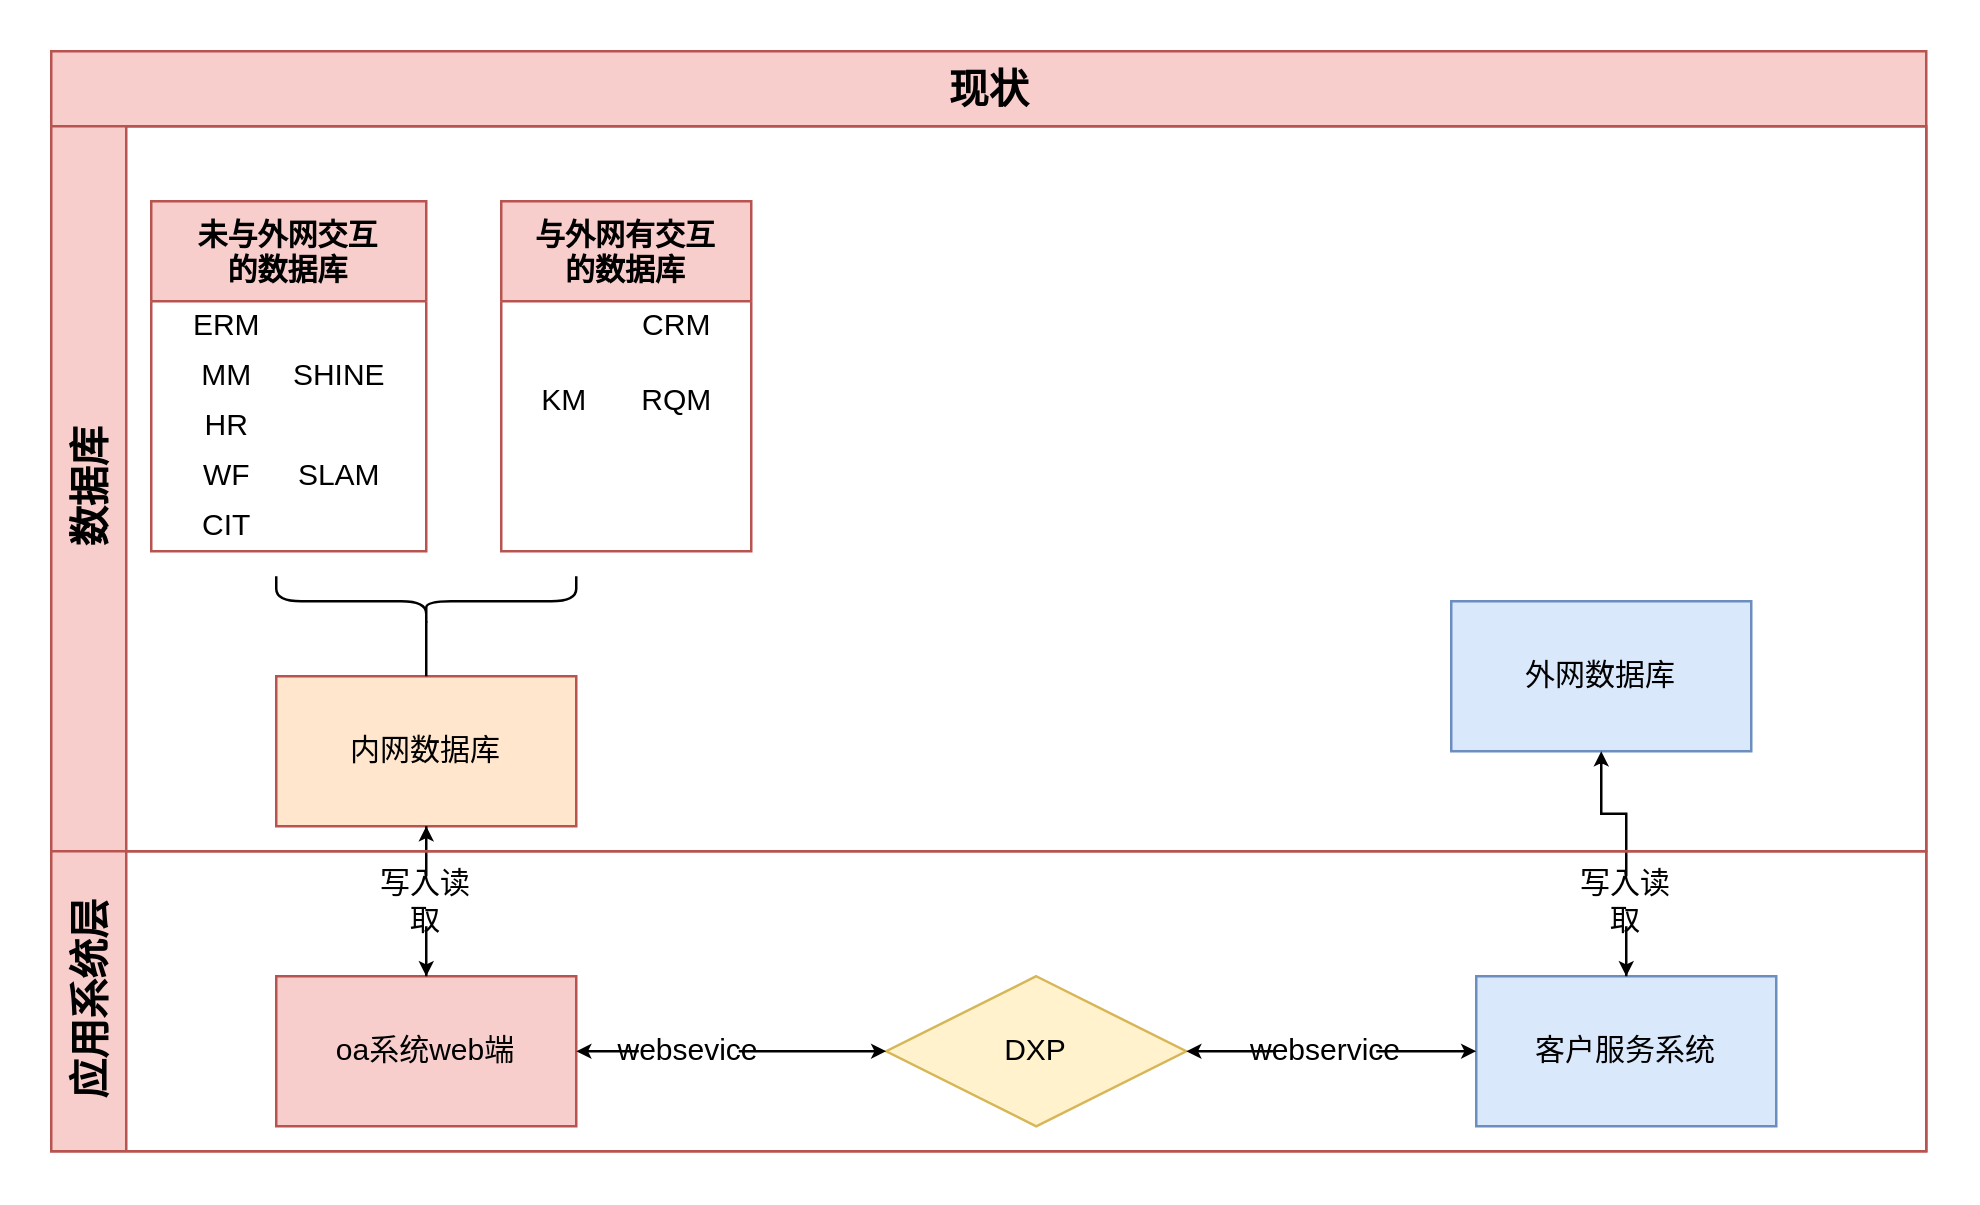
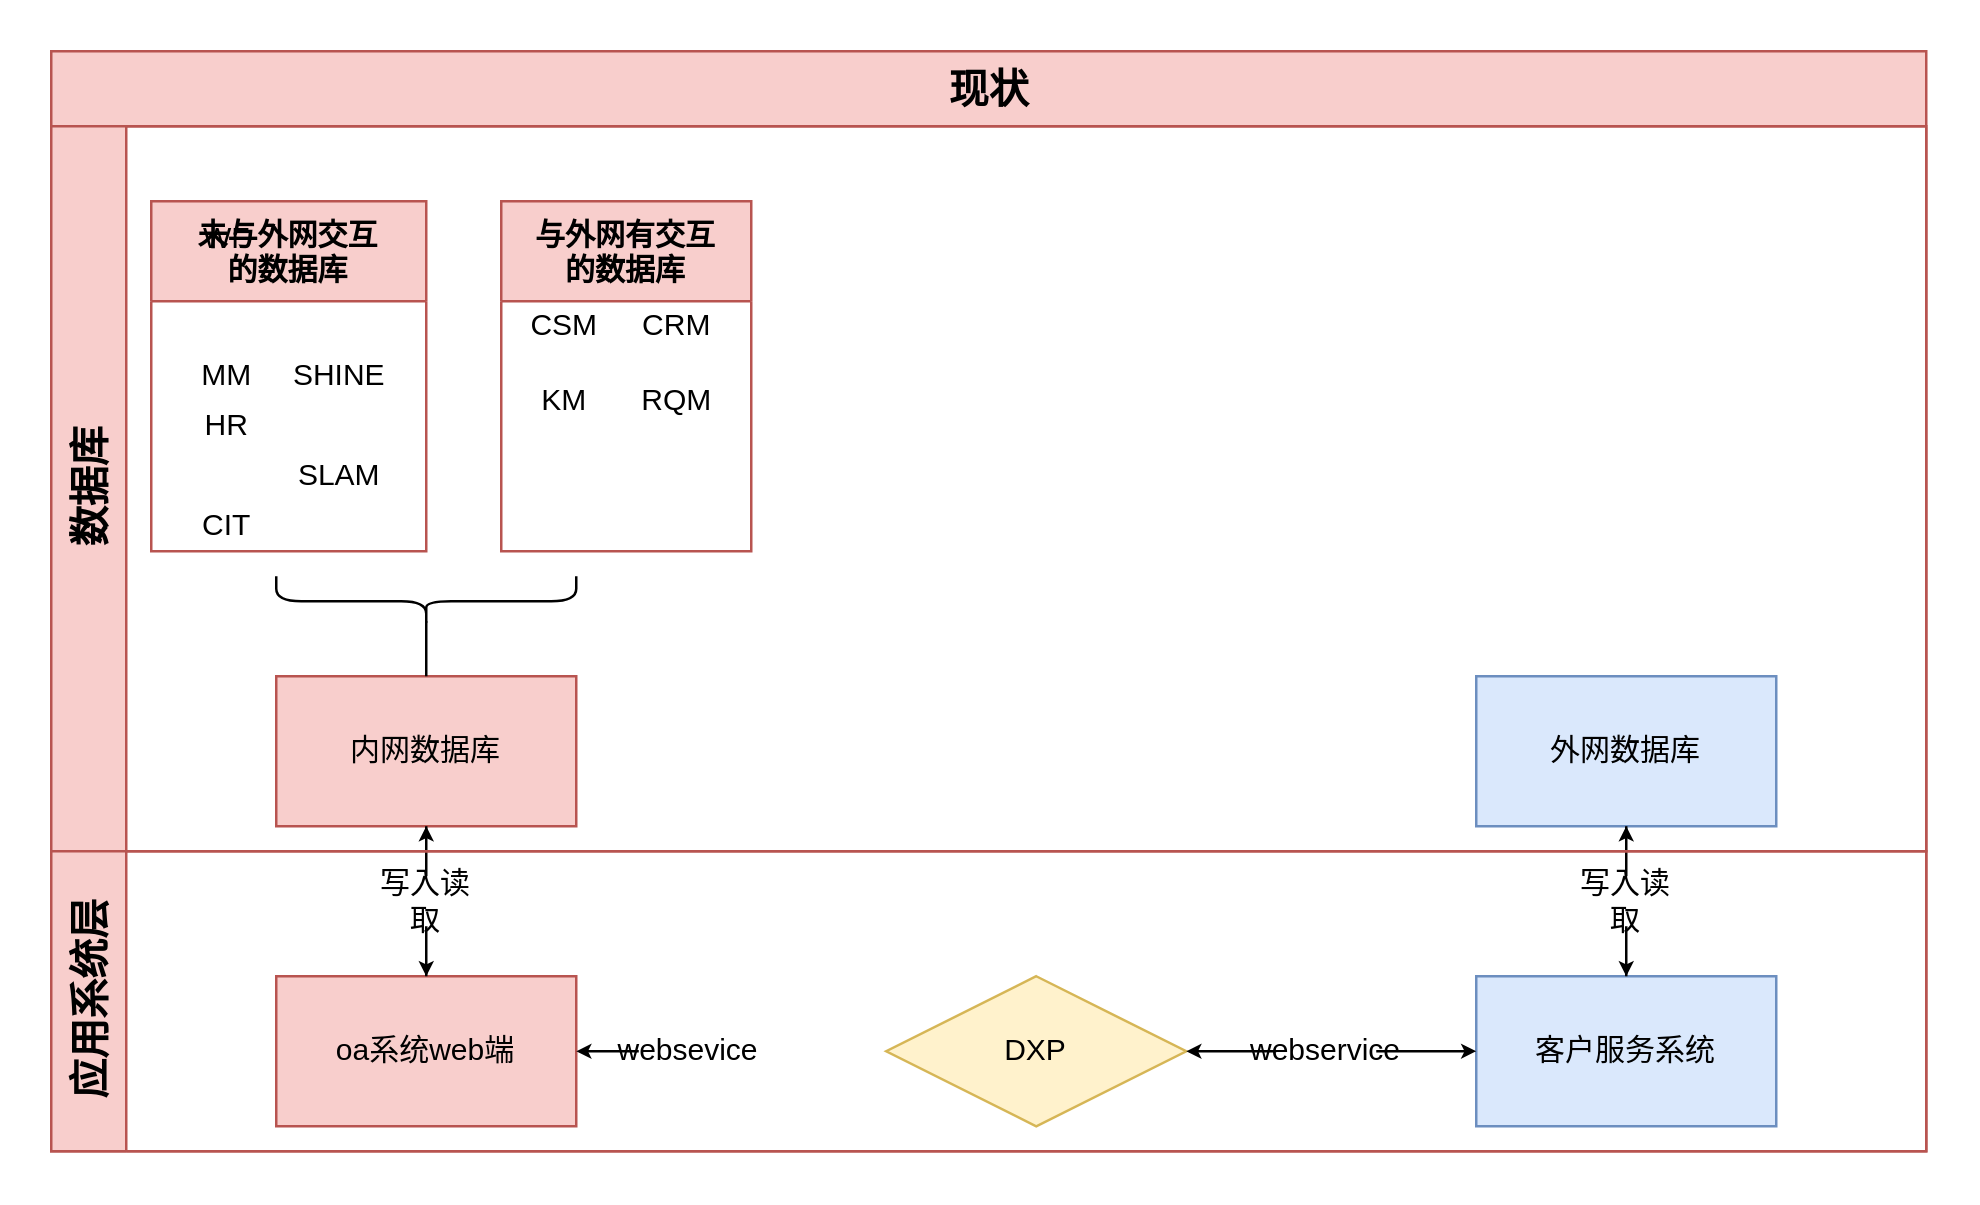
(226, 326) -> none
none -> (564, 326)
(226, 476) -> (226, 239)
(1601, 676) -> (1626, 751)
(426, 751) -> (426, 751)
(815, 1051) -> none
